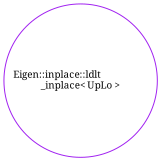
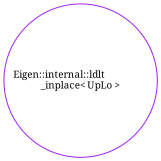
(81, 81) -> (81, 81)
